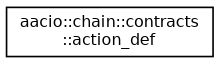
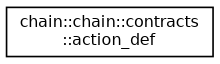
(110, 32) -> (110, 32)
